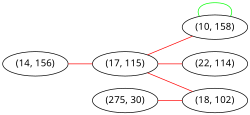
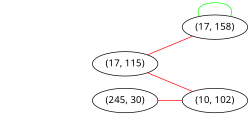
(215, 27) -> (215, 27)
(35, 64) -> none
(215, 64) -> none
(125, 101) -> (125, 101)
(215, 101) -> (215, 101)
